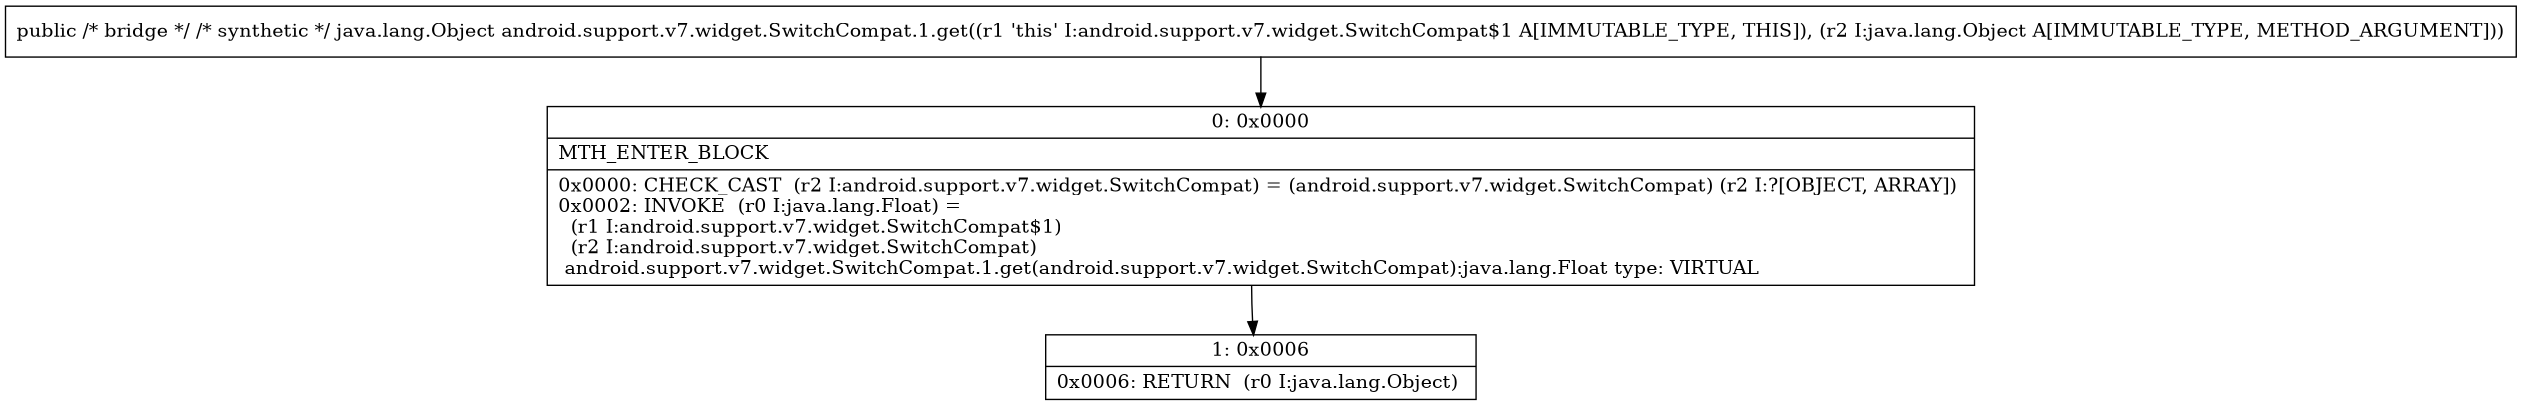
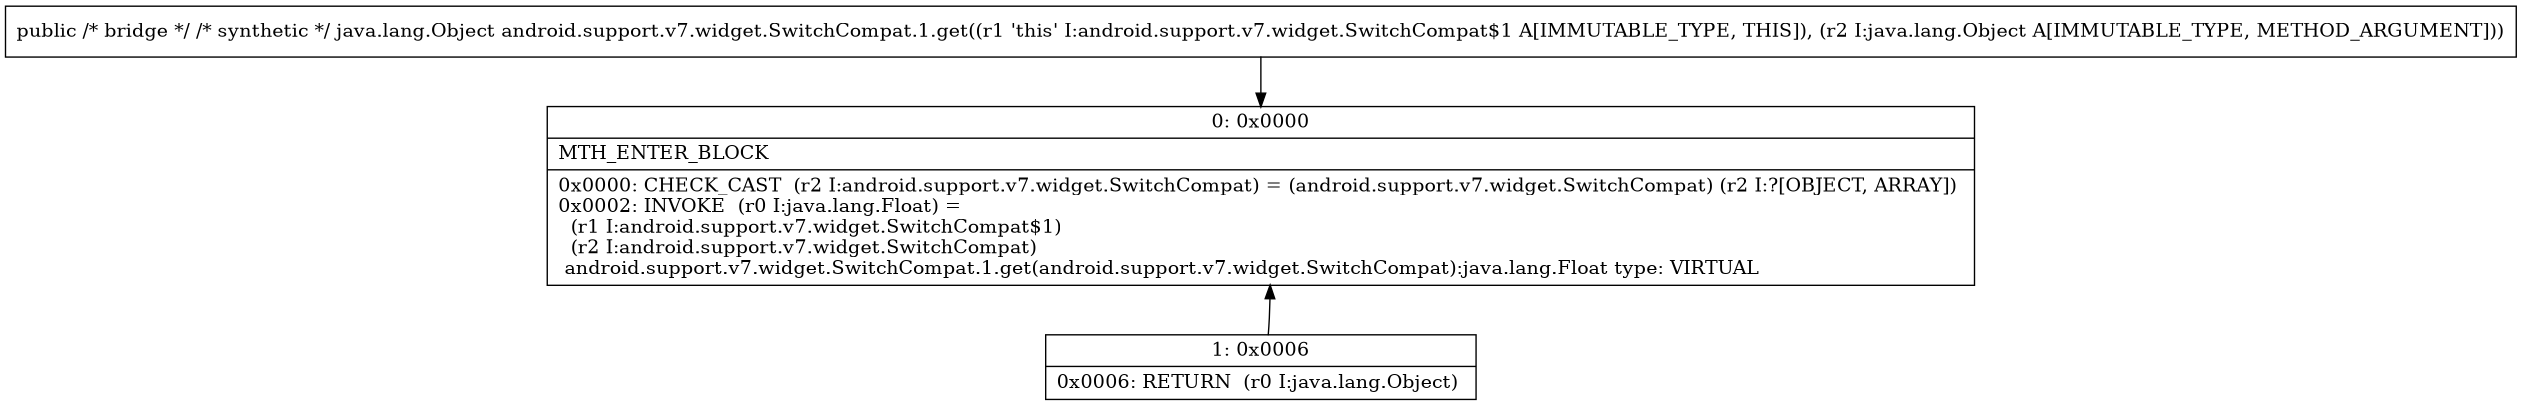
(1252, 303) -> (1269, 317)
